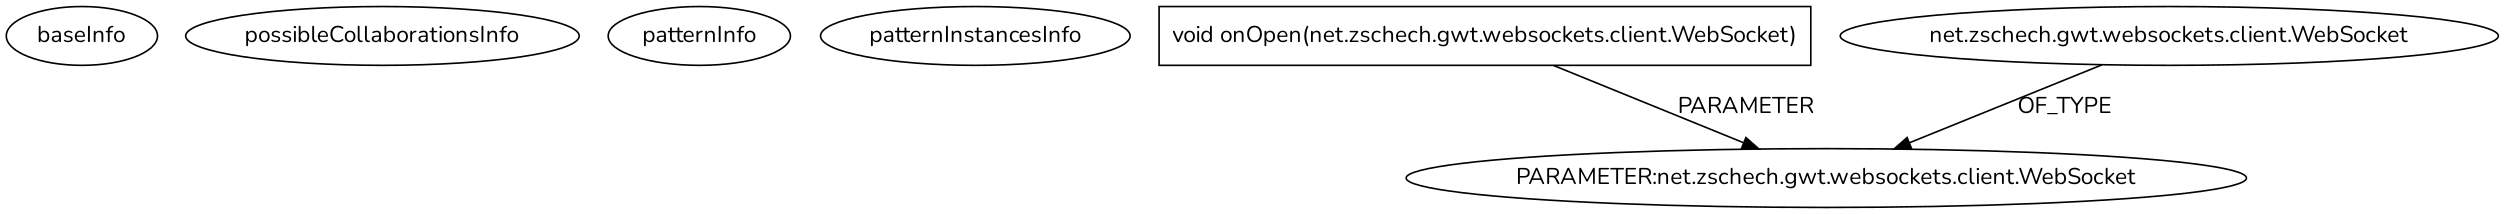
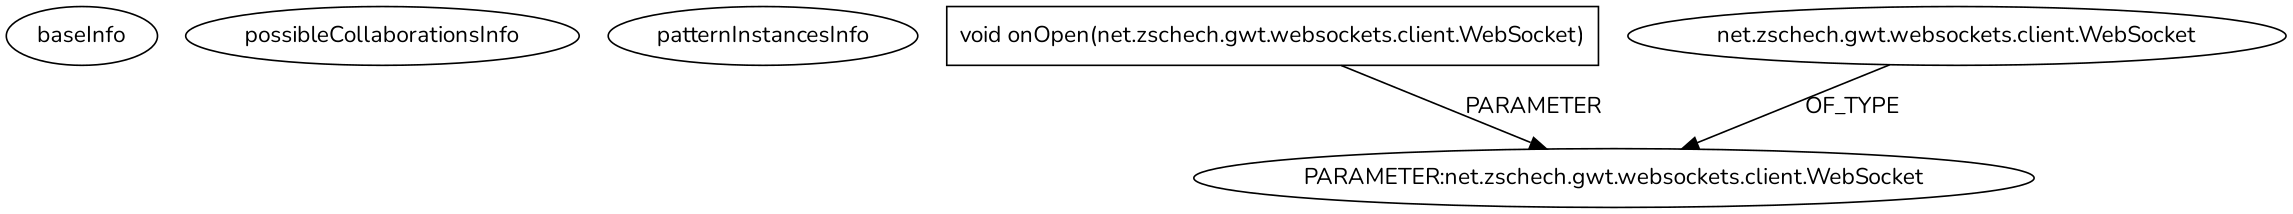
(699, 36) -> none
